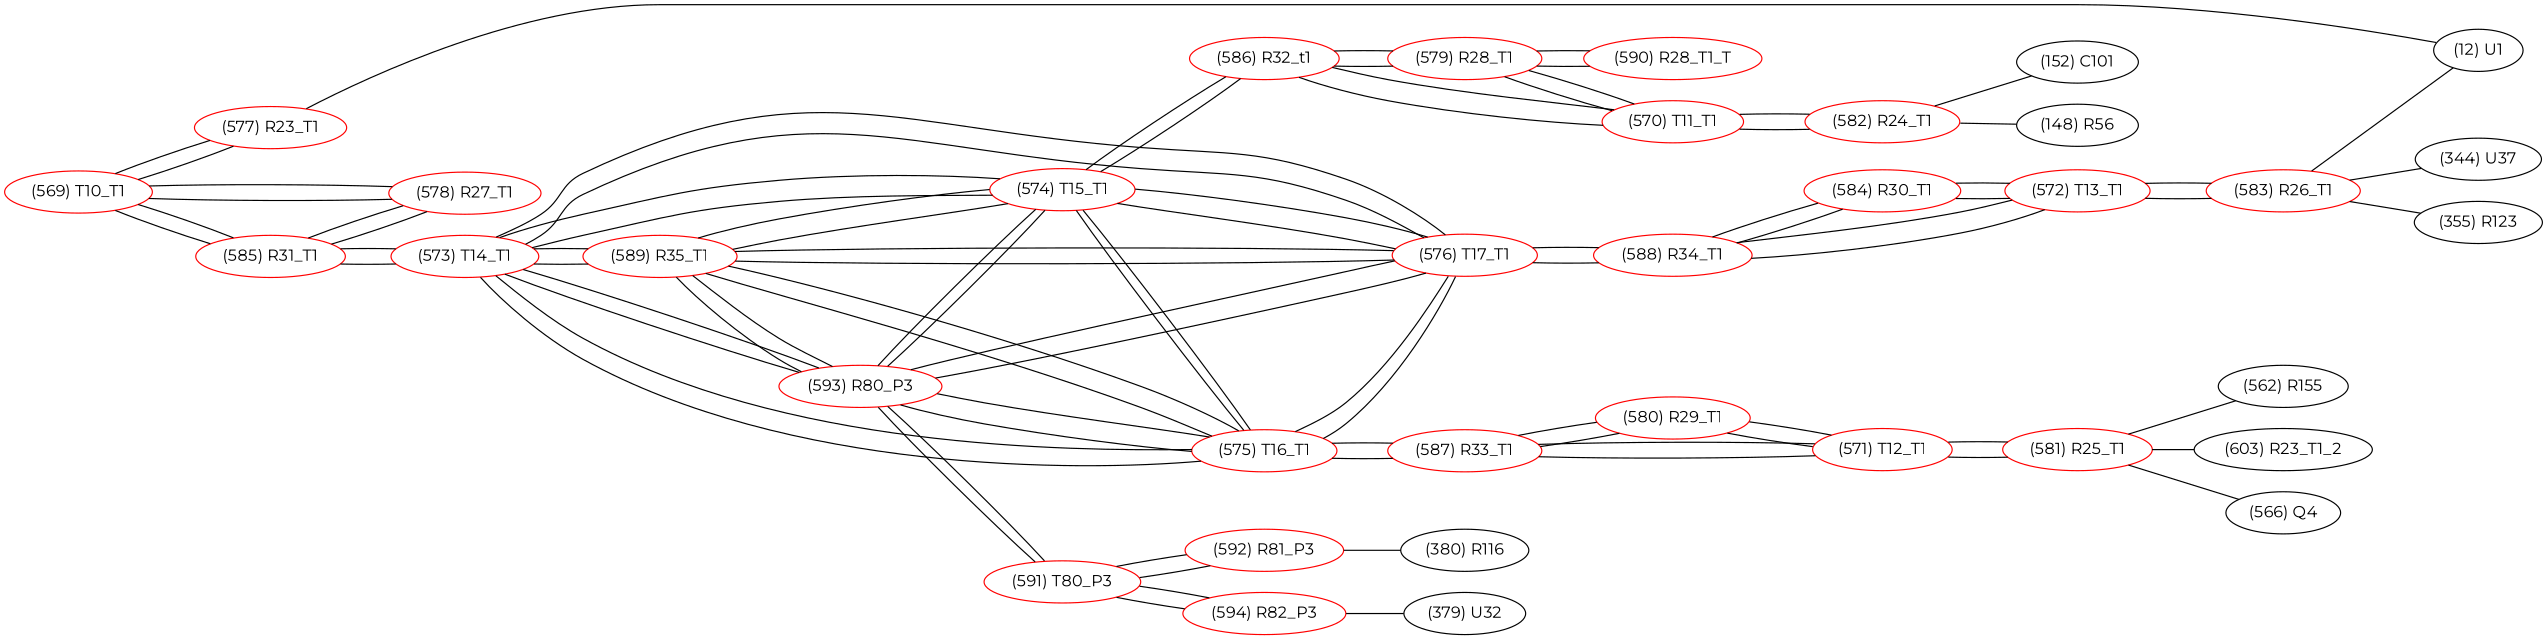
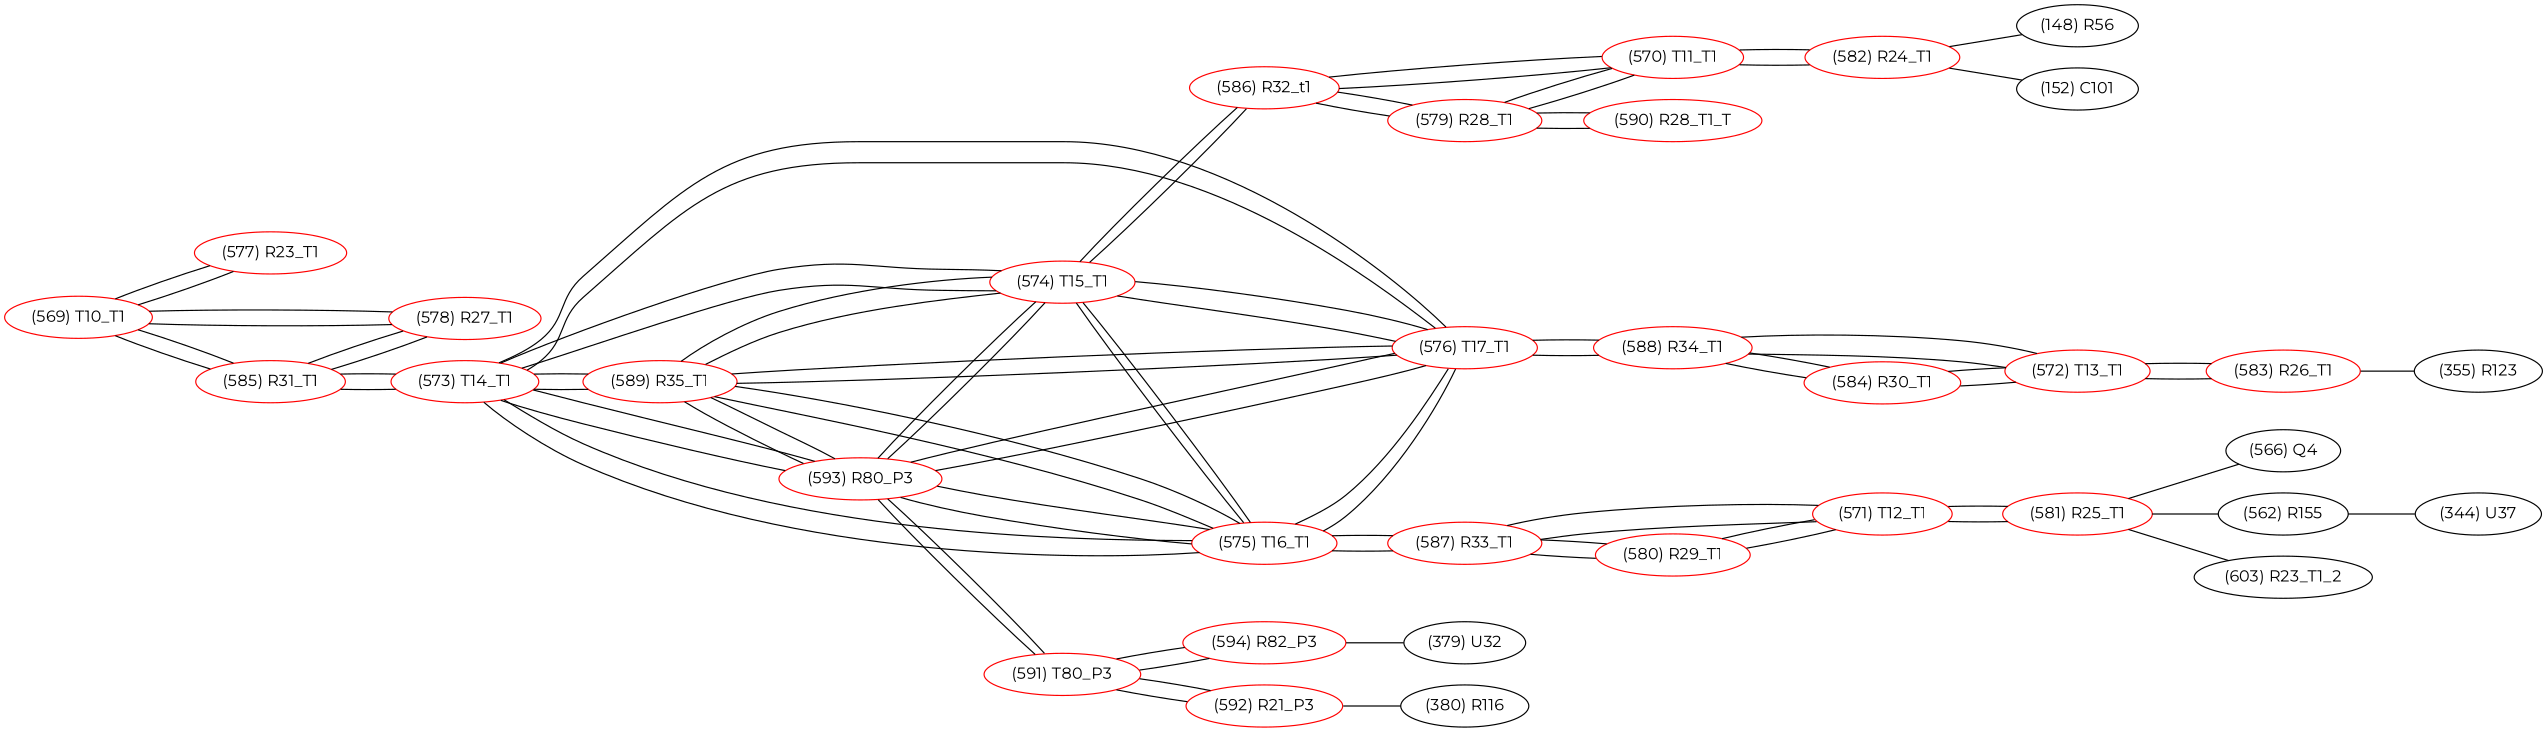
(2478, 50) -> none
(2386, 174) -> (2382, 514)
(1264, 550) -> (1264, 706)
